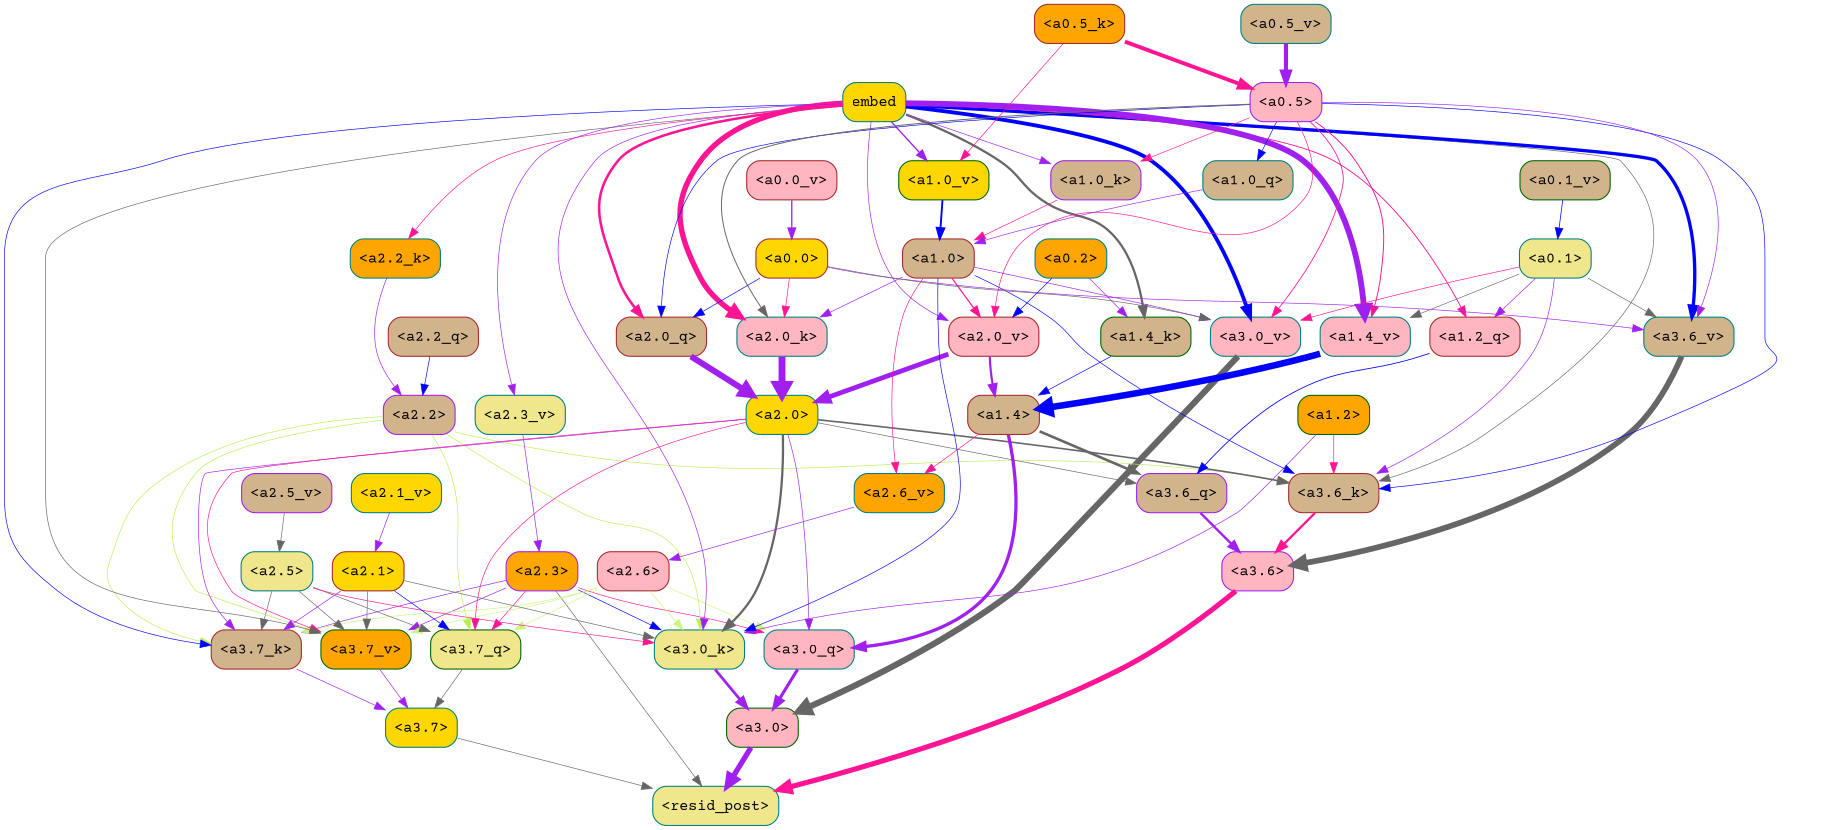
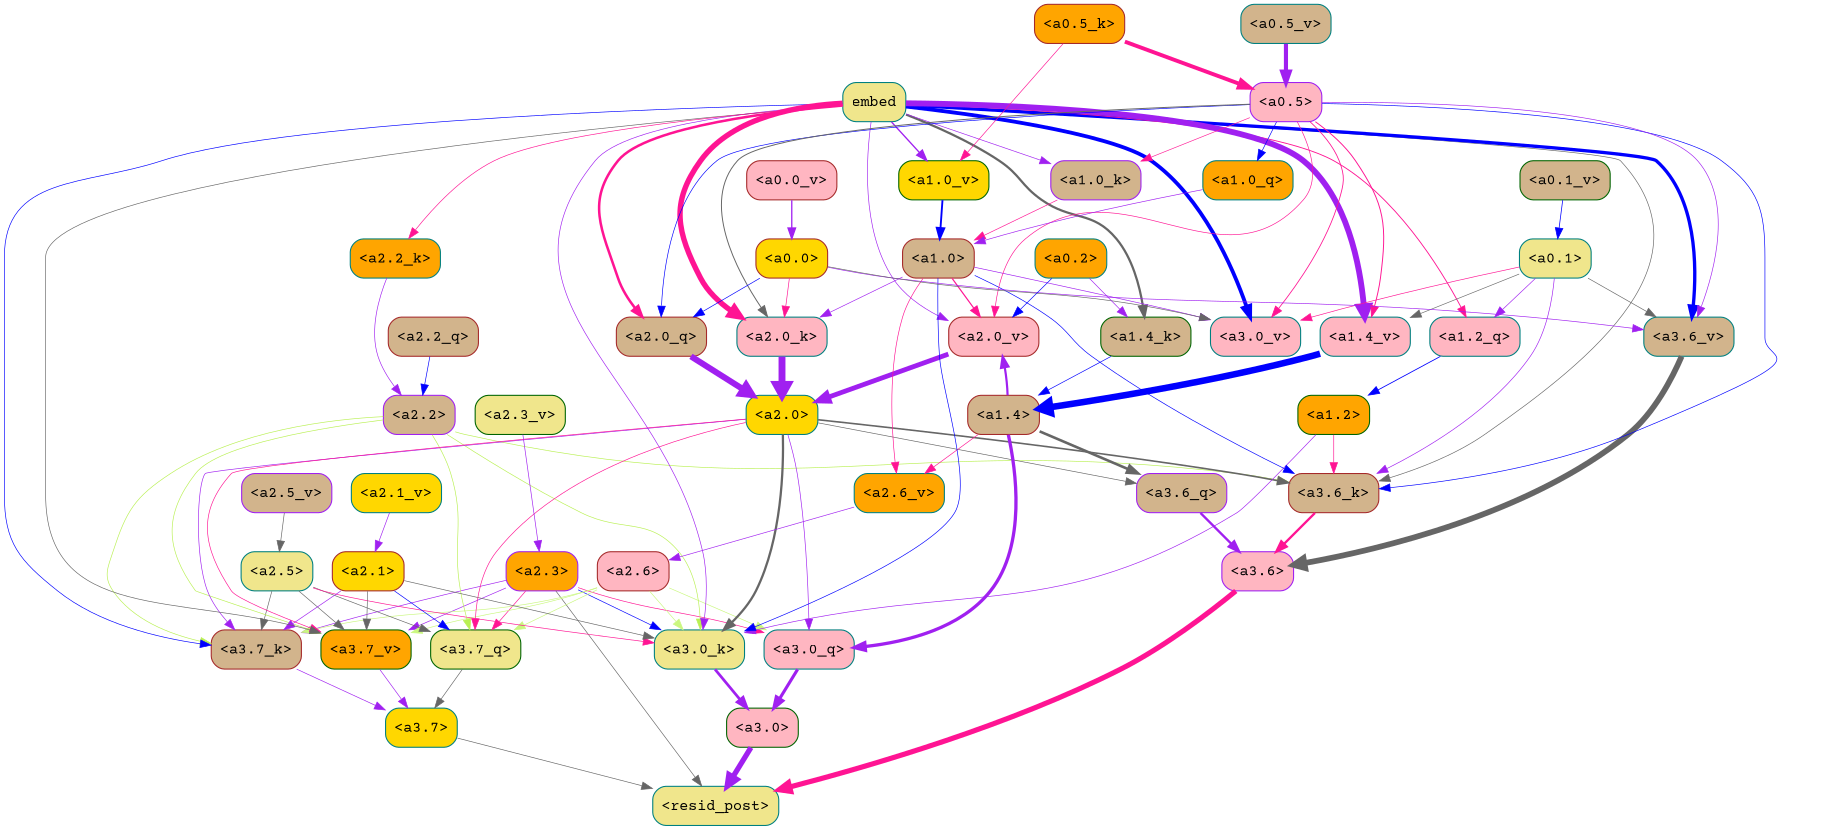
(874, 102) -> (874, 102)
(547, 153) -> none
(1248, 180) -> (1248, 180)
(1475, 337) -> (1475, 337)
(991, 371) -> (1007, 381)
(1306, 386) -> (1409, 373)
(520, 415) -> (520, 415)
(1045, 560) -> none
